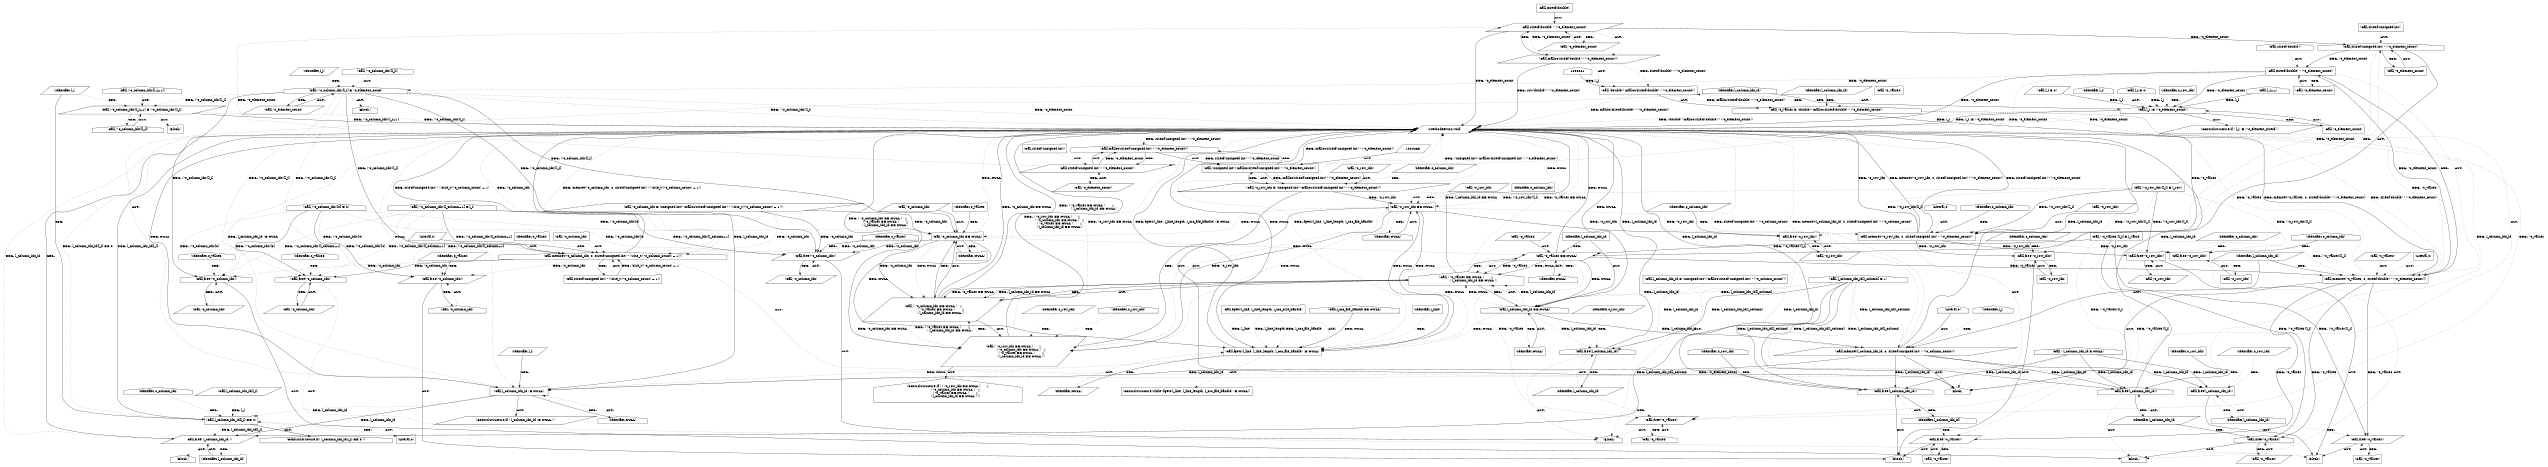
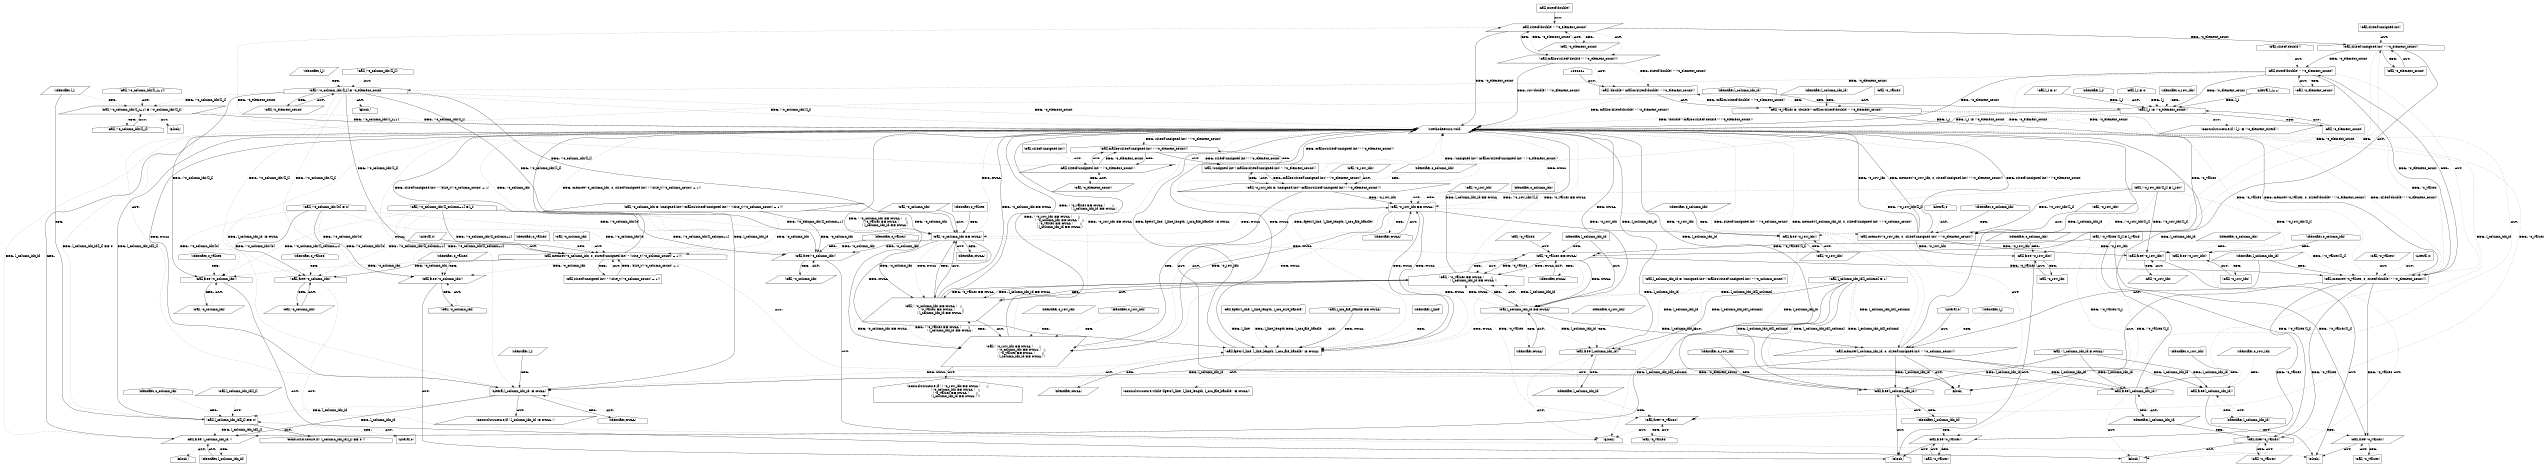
(1593, 81) -> (1593, 81)
(2268, 91) -> (2268, 91)
(2203, 118) -> (2203, 118)
(1588, 145) -> none
(1413, 149) -> none
none -> (713, 222)
(519, 392) -> (519, 392)
(238, 411) -> (238, 411)
